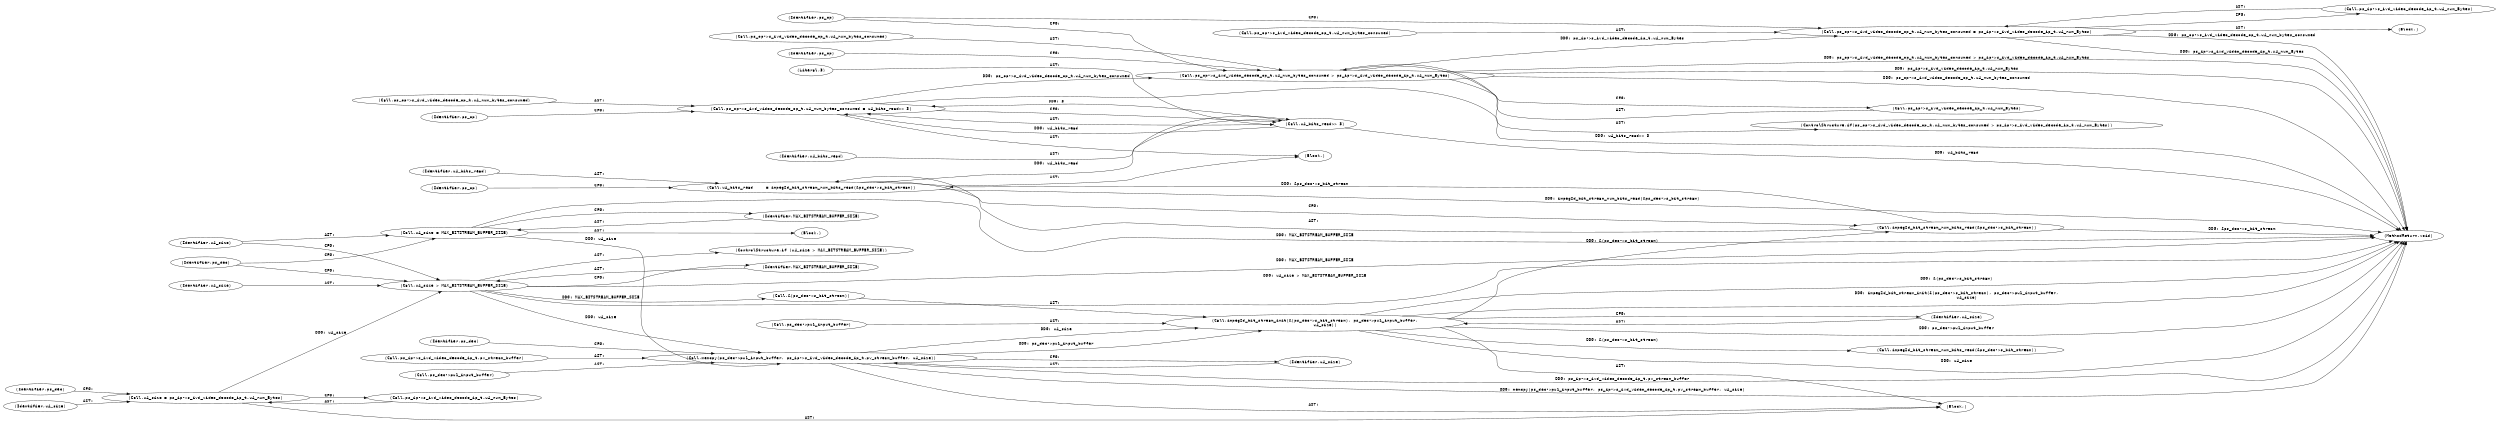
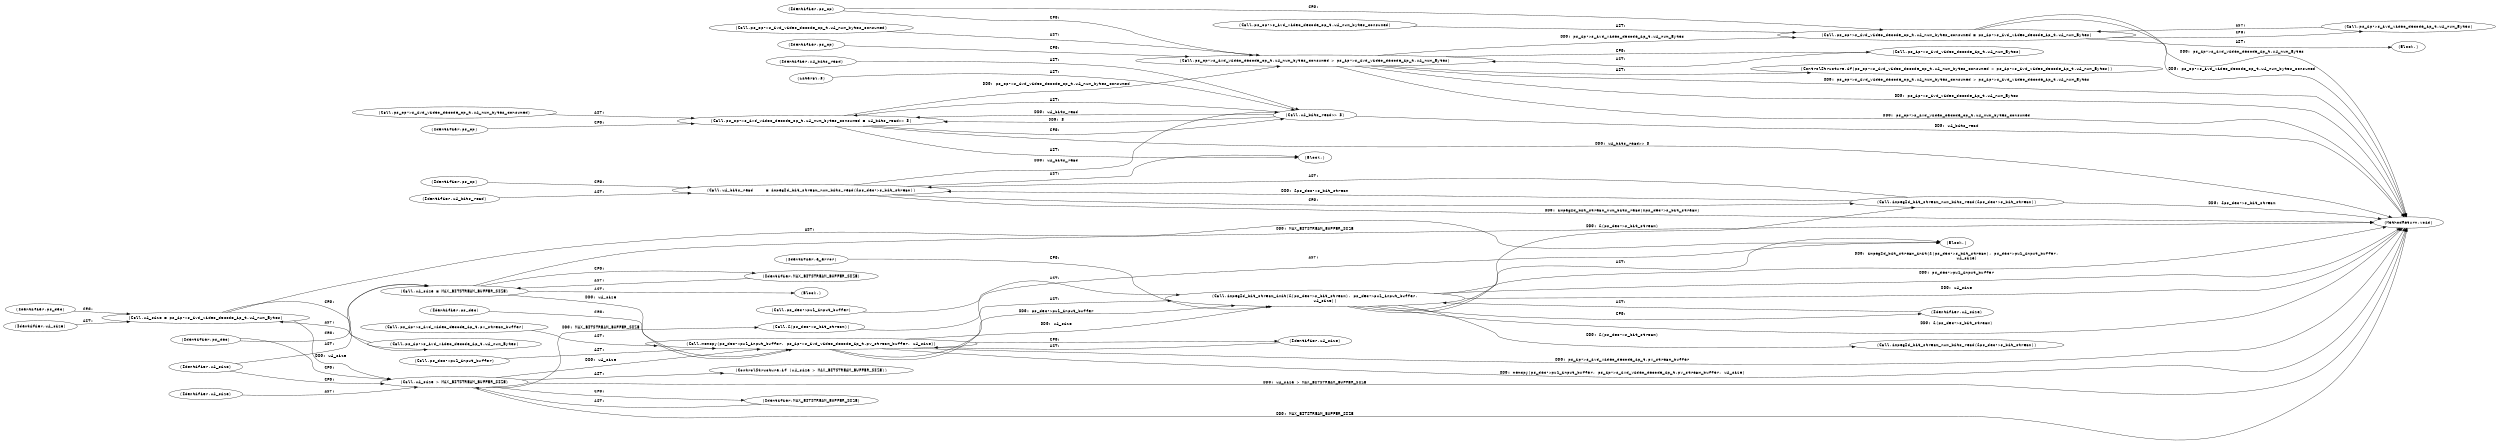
none -> (811, 259)
